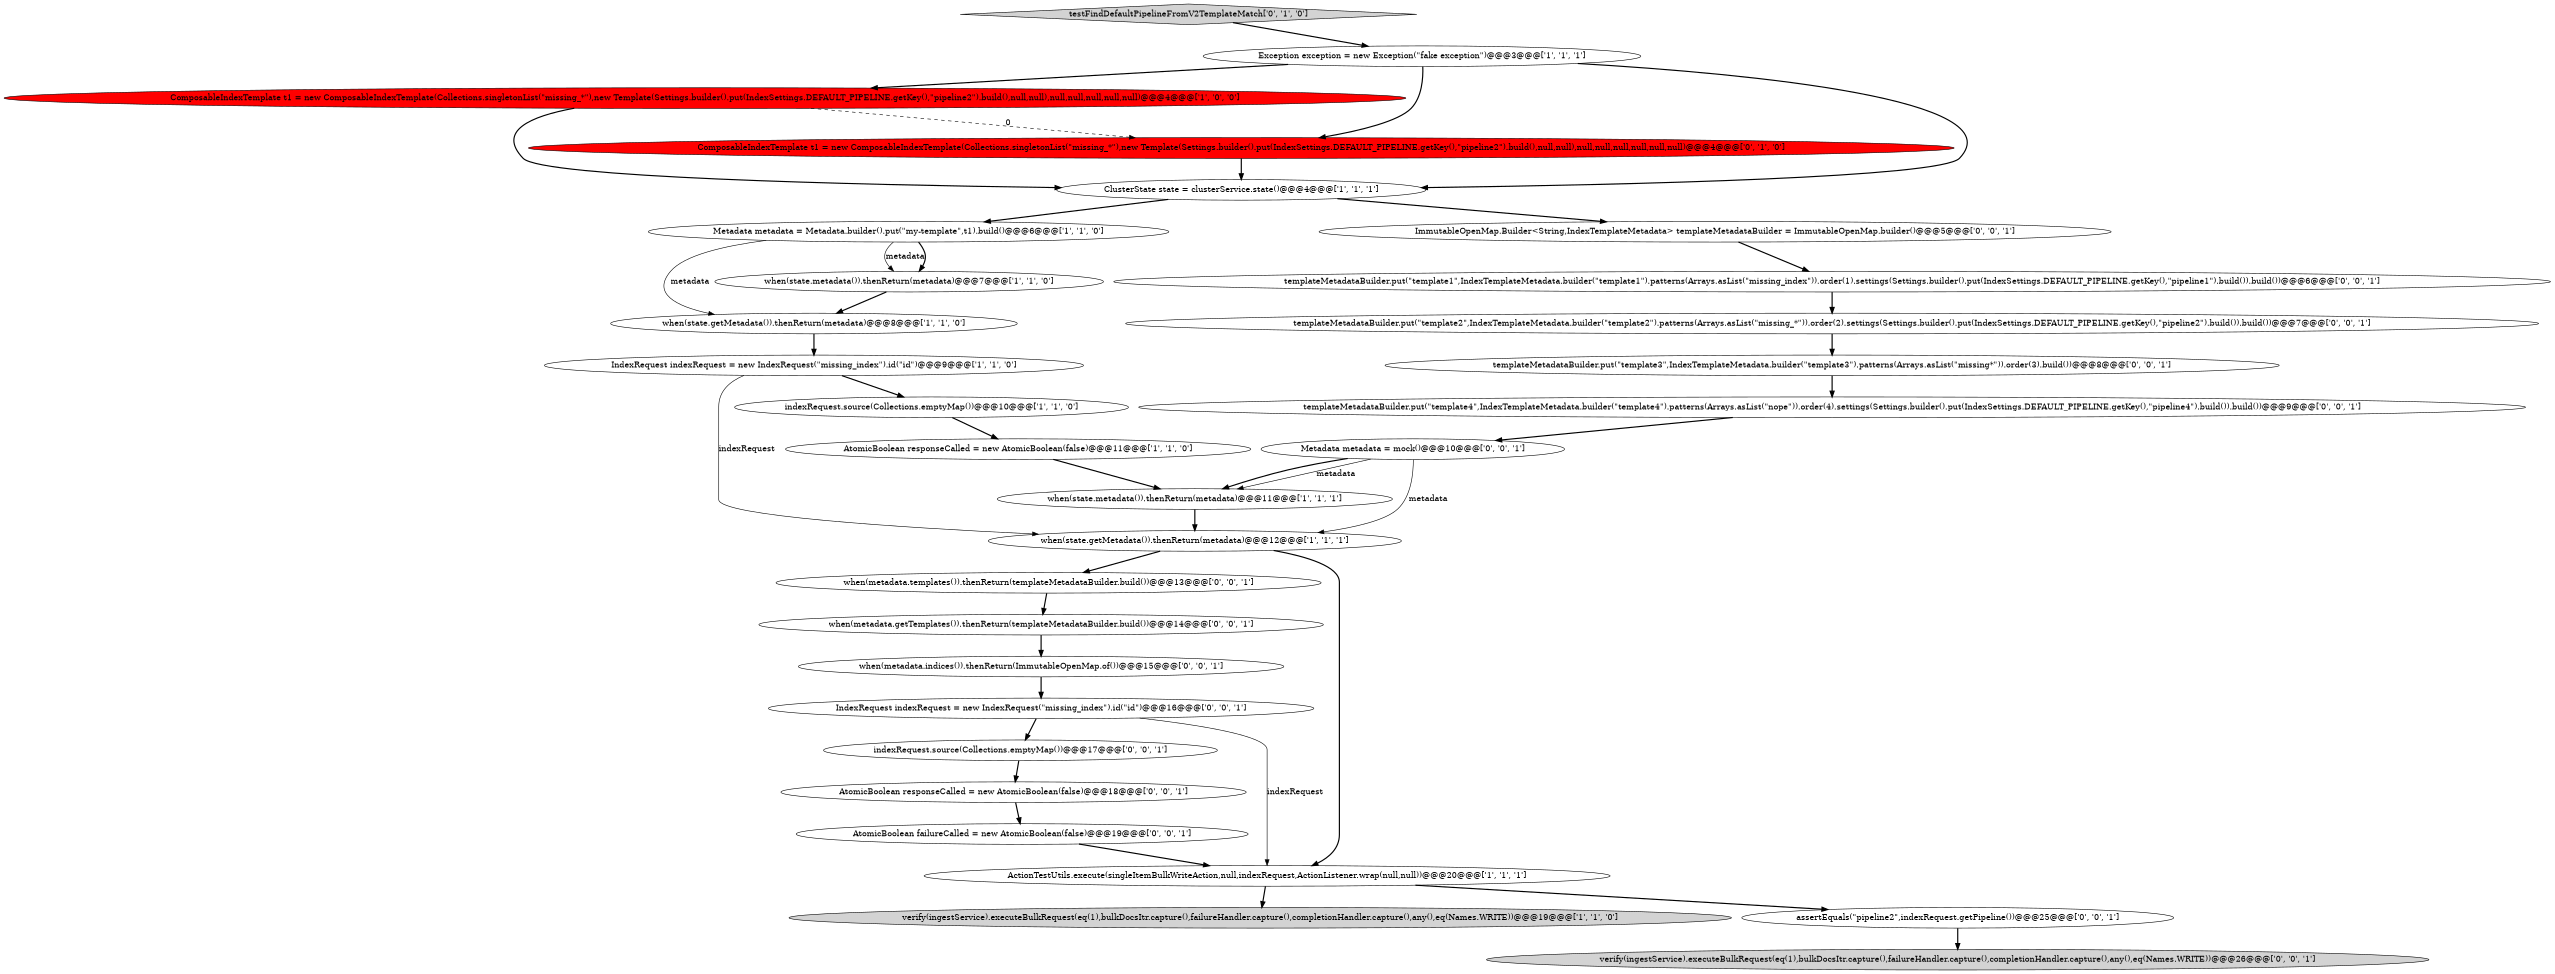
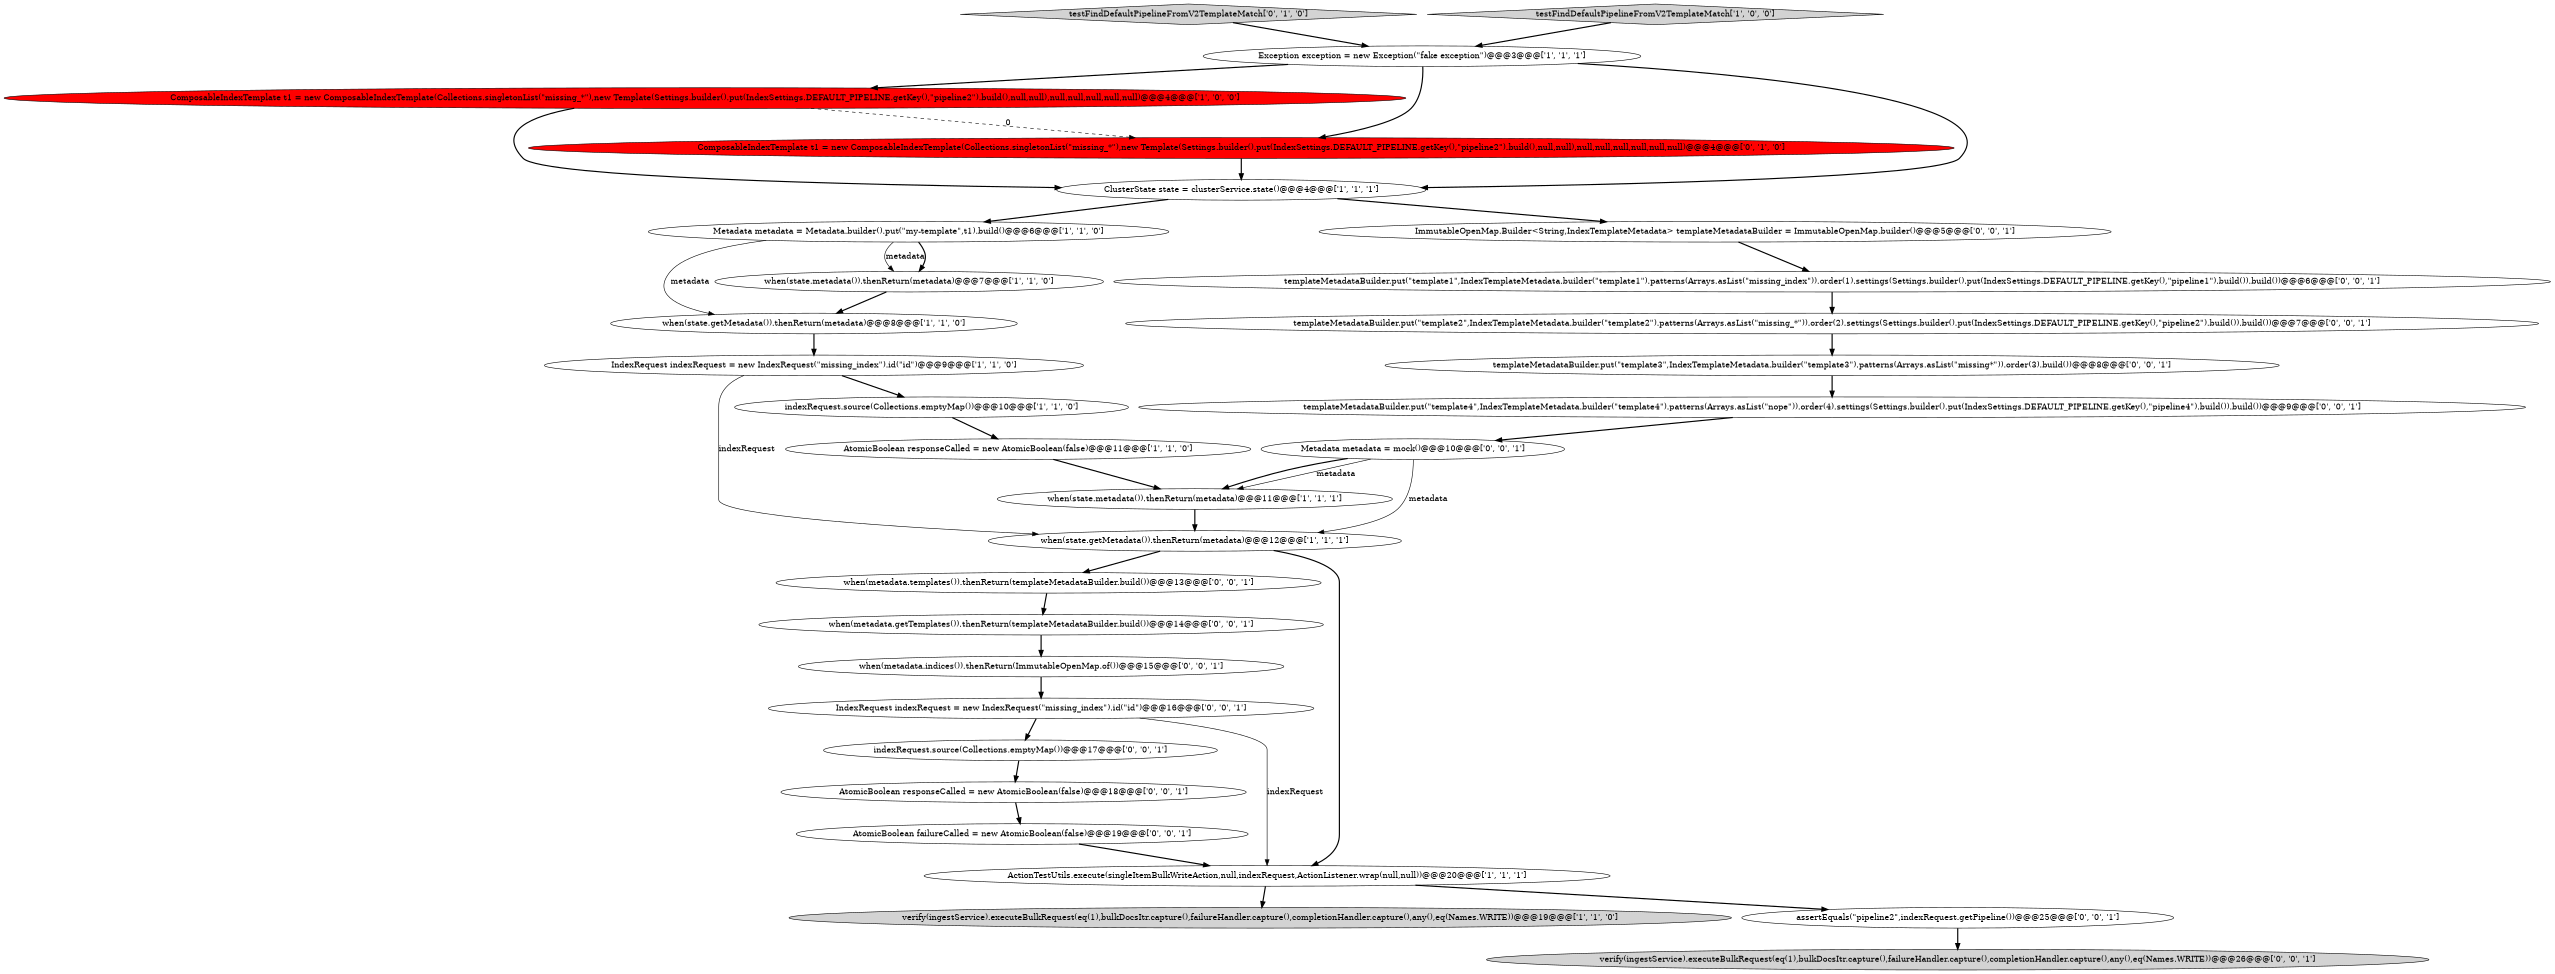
none -> (1655, 14)
